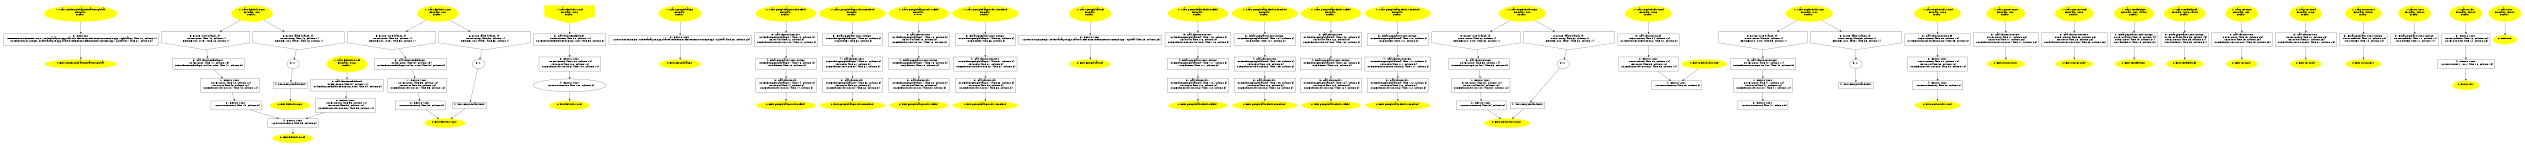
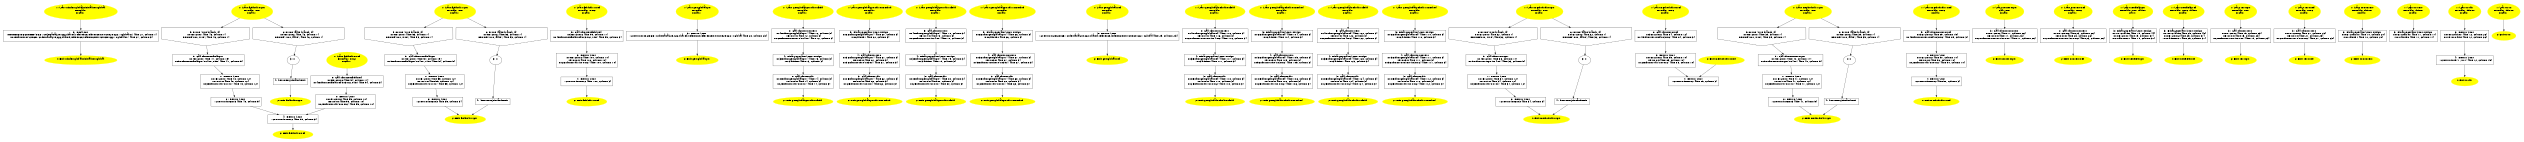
(570, 13) -> (587, 12)
(919, 13) -> (936, 12)
(2006, 13) -> (2005, 12)
(2134, 13) -> (2133, 12)
(570, 85) -> (587, 81)
none -> (1817, 119)
